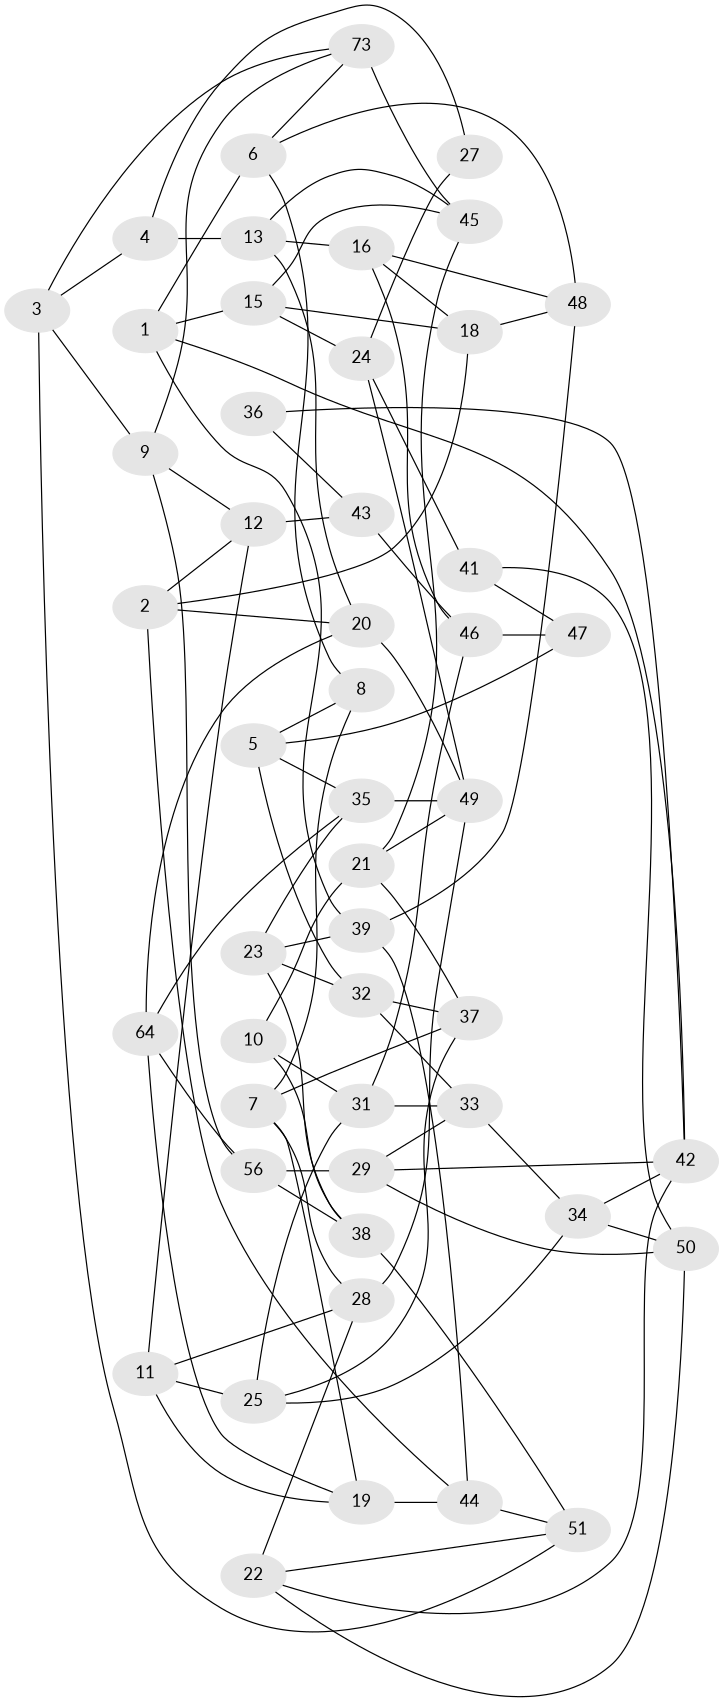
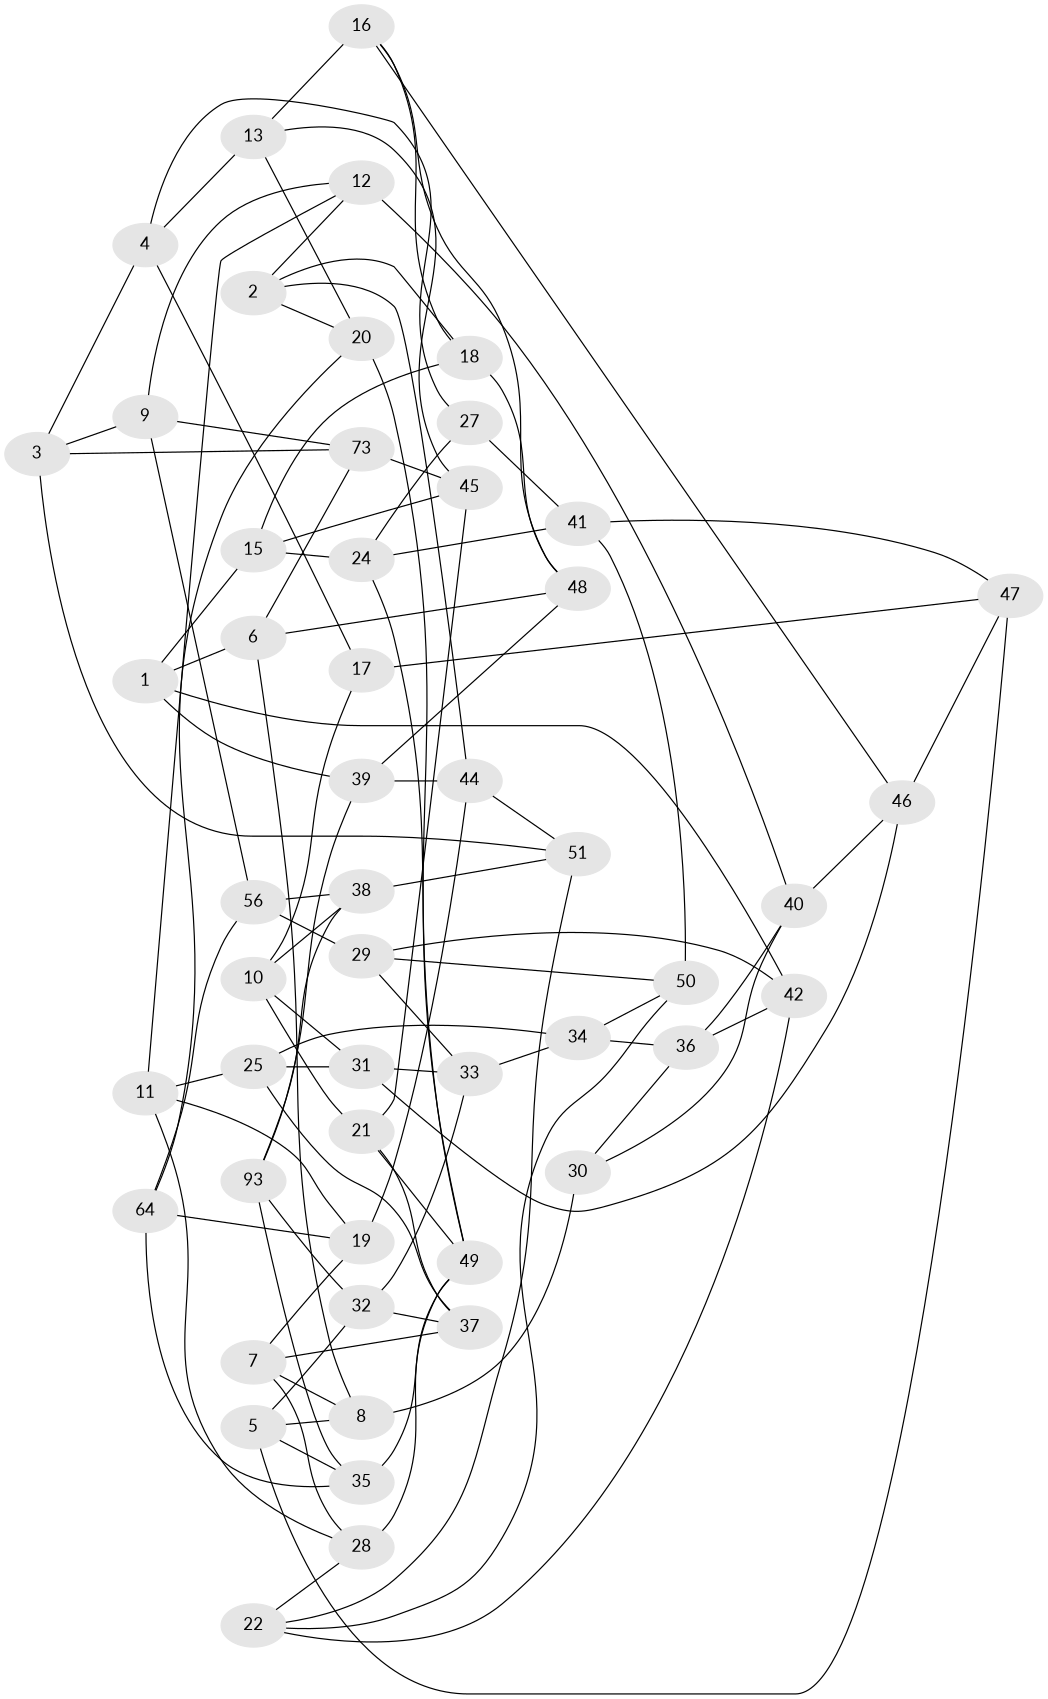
none -> (533, 482)
(362, 515) -> (794, 906)
none -> (362, 670)
(253, 953) -> (253, 1181)
none -> (578, 1173)
(632, 1189) -> (623, 1042)
